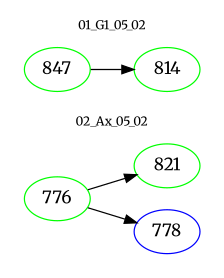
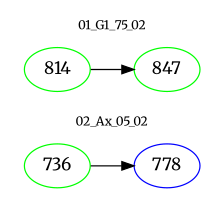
(112, 26) -> (112, 26)
(106, 70) -> (106, 70)
(167, 166) -> none
(57, 199) -> (57, 166)
